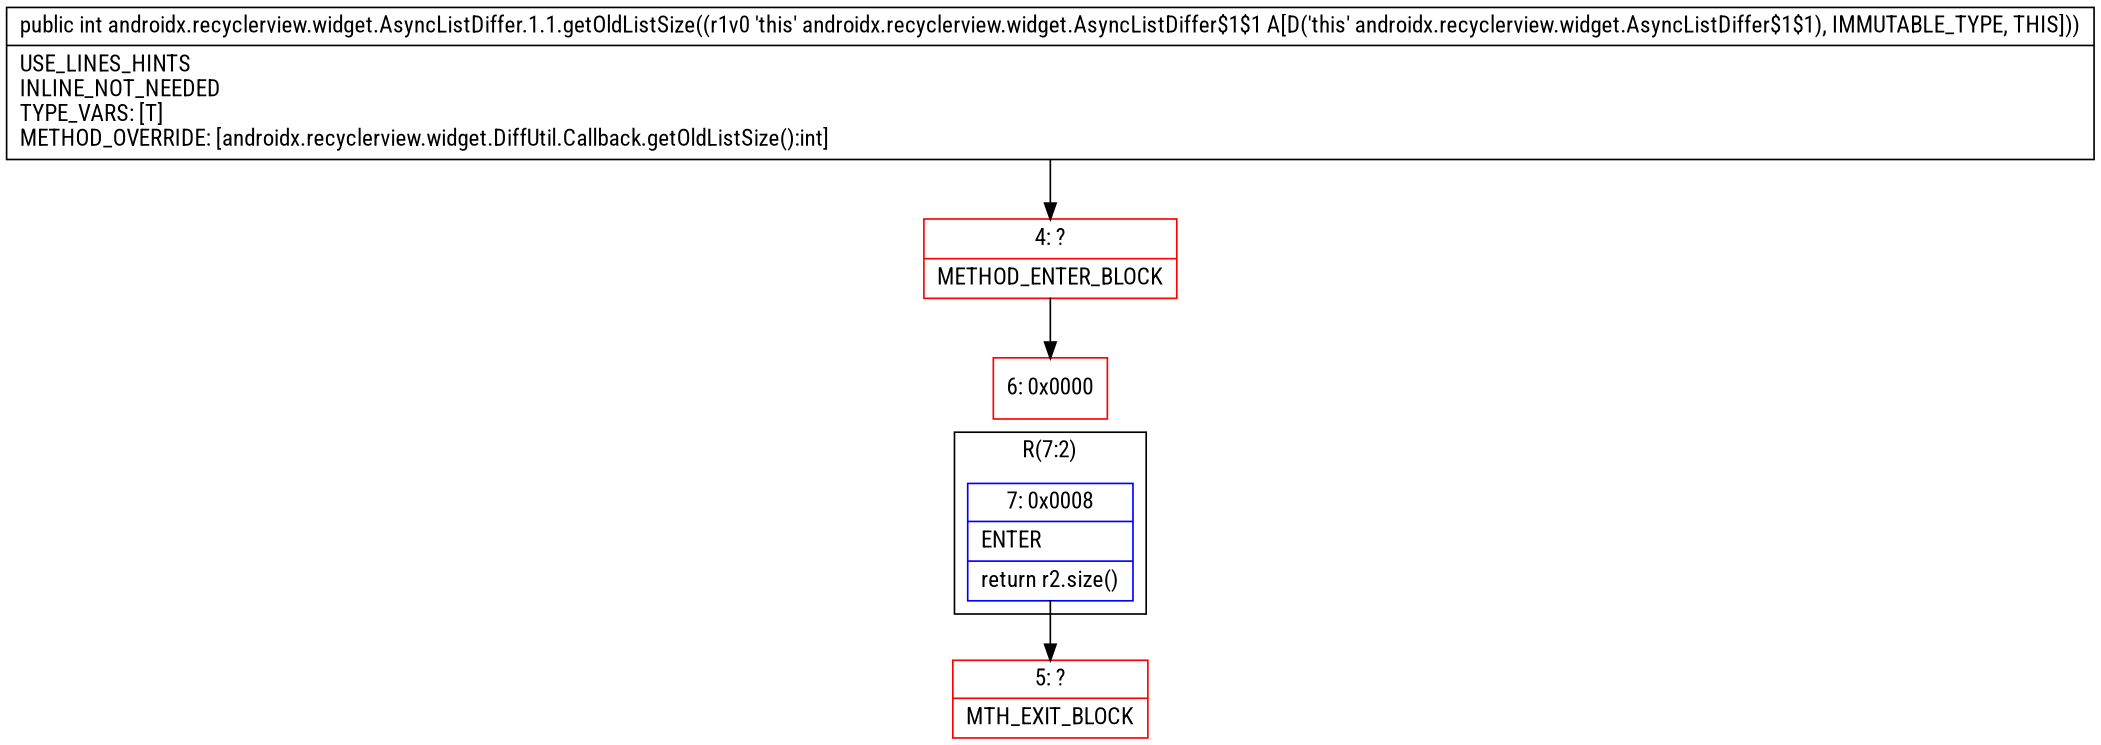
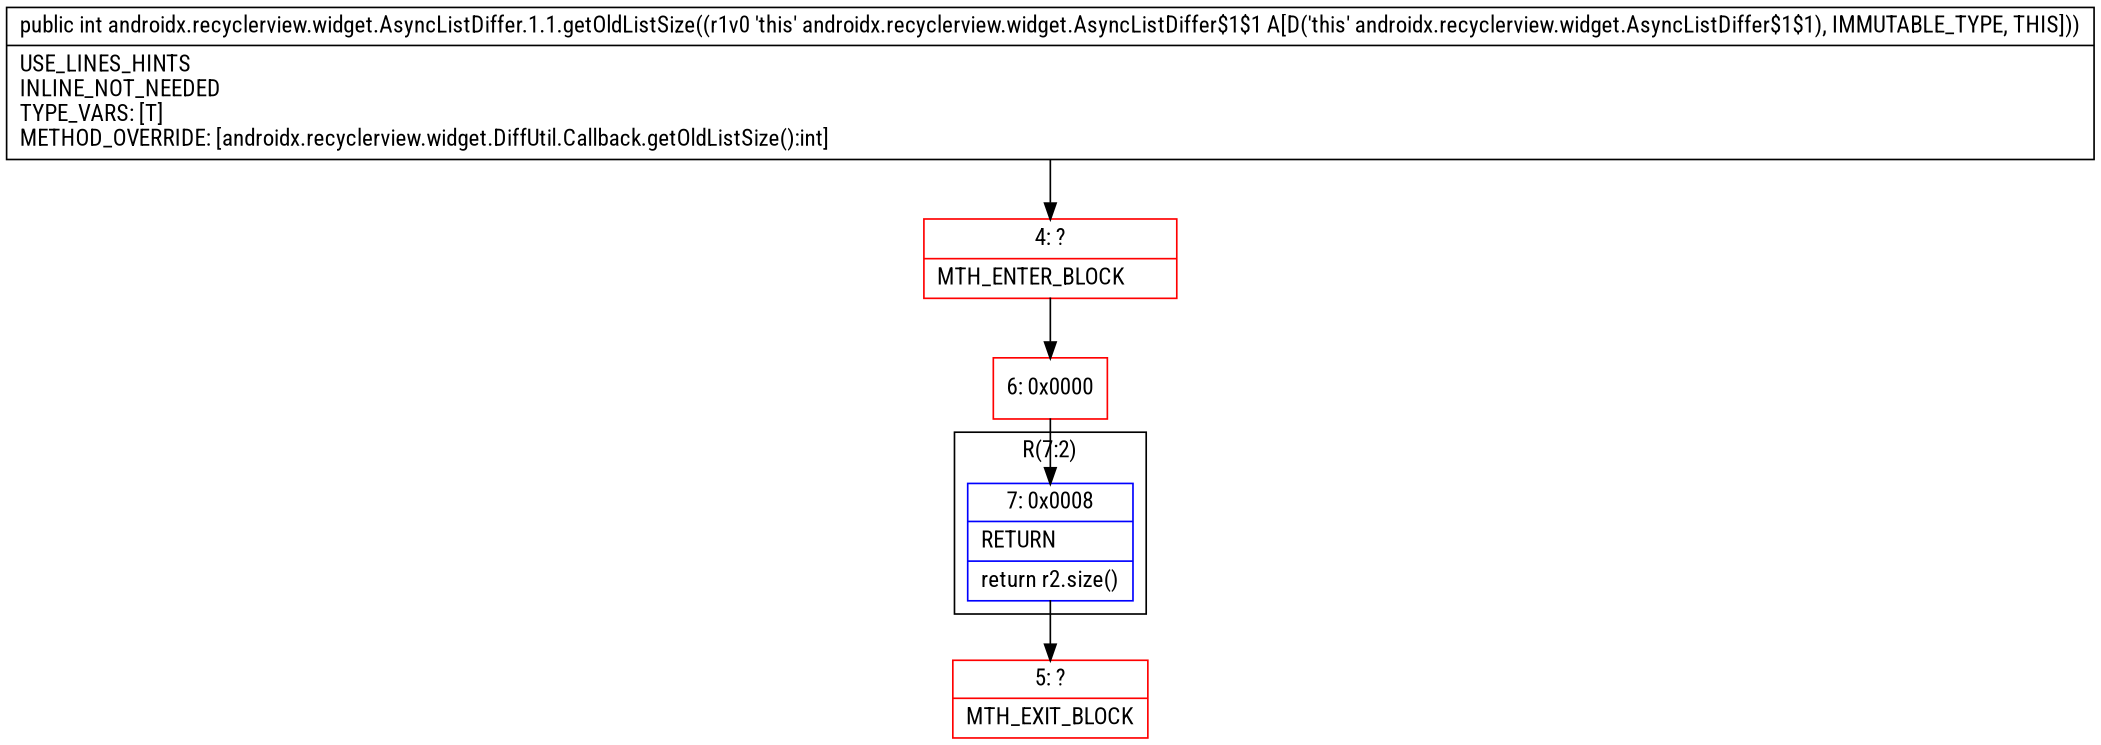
(1050, 278) -> (1031, 278)
none -> (1050, 443)
(1011, 540) -> (1019, 540)
